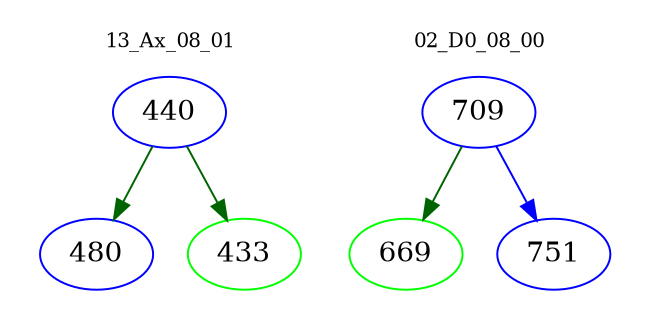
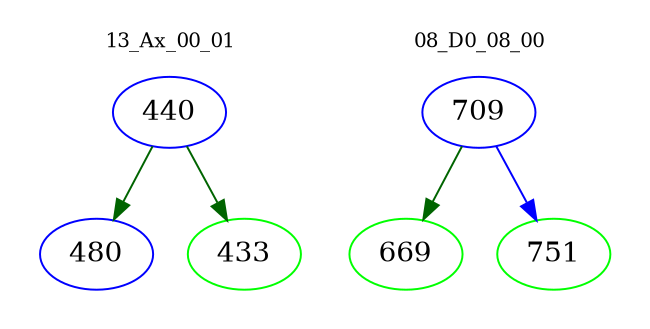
(170, 42) -> (170, 42)
(480, 42) -> (480, 42)
(554, 254) -> (554, 254)
